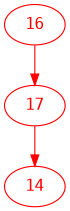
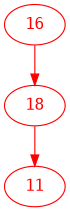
(35, 106) -> (35, 106)
(35, 187) -> (35, 187)
